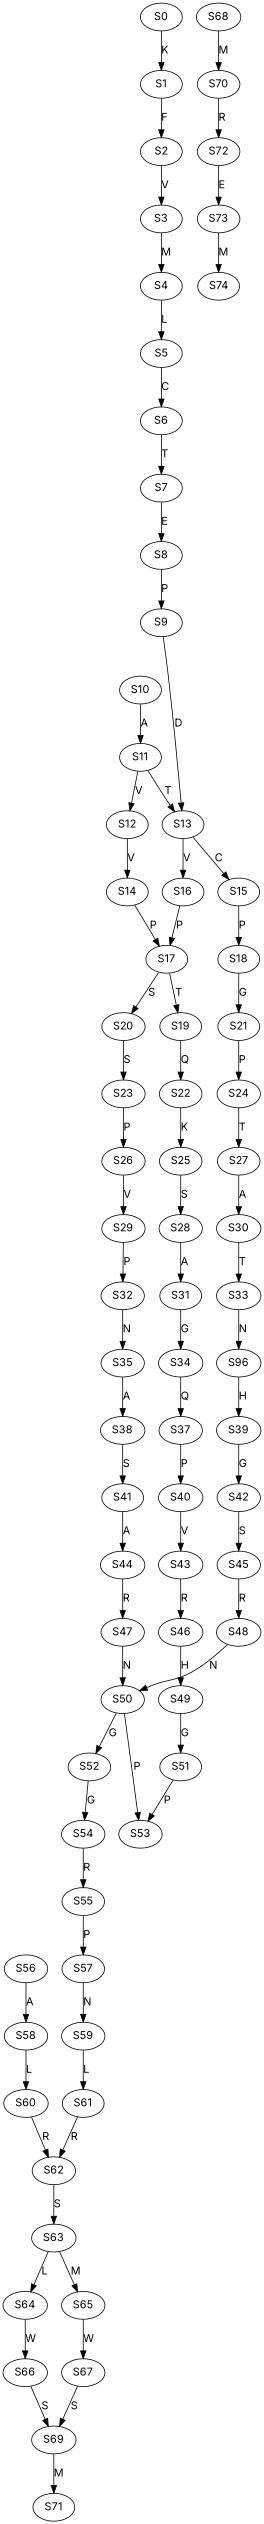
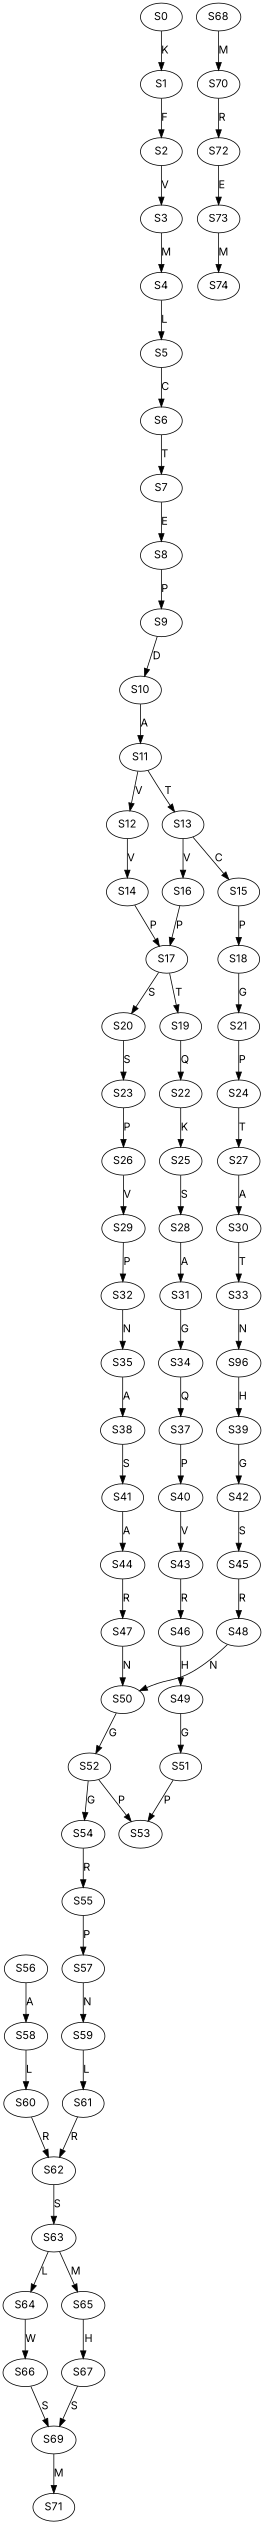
(173, 720) -> (152, 653)
(131, 1763) -> (113, 1797)
(89, 2339) -> (89, 2339)
